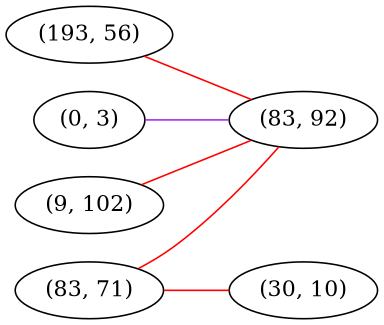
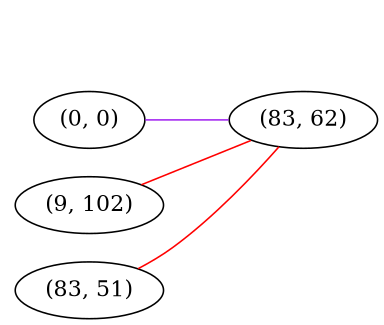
(89, 35) -> none
(89, 120) -> (89, 120)
(303, 120) -> (303, 120)
(89, 290) -> (89, 290)
(303, 290) -> none
